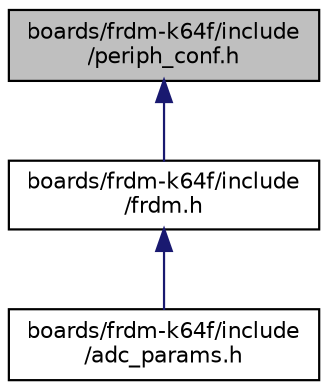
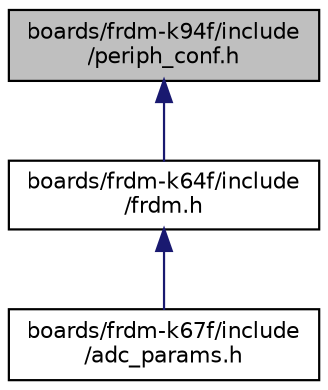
(164, 45) -> (164, 45)
(164, 345) -> (164, 345)
